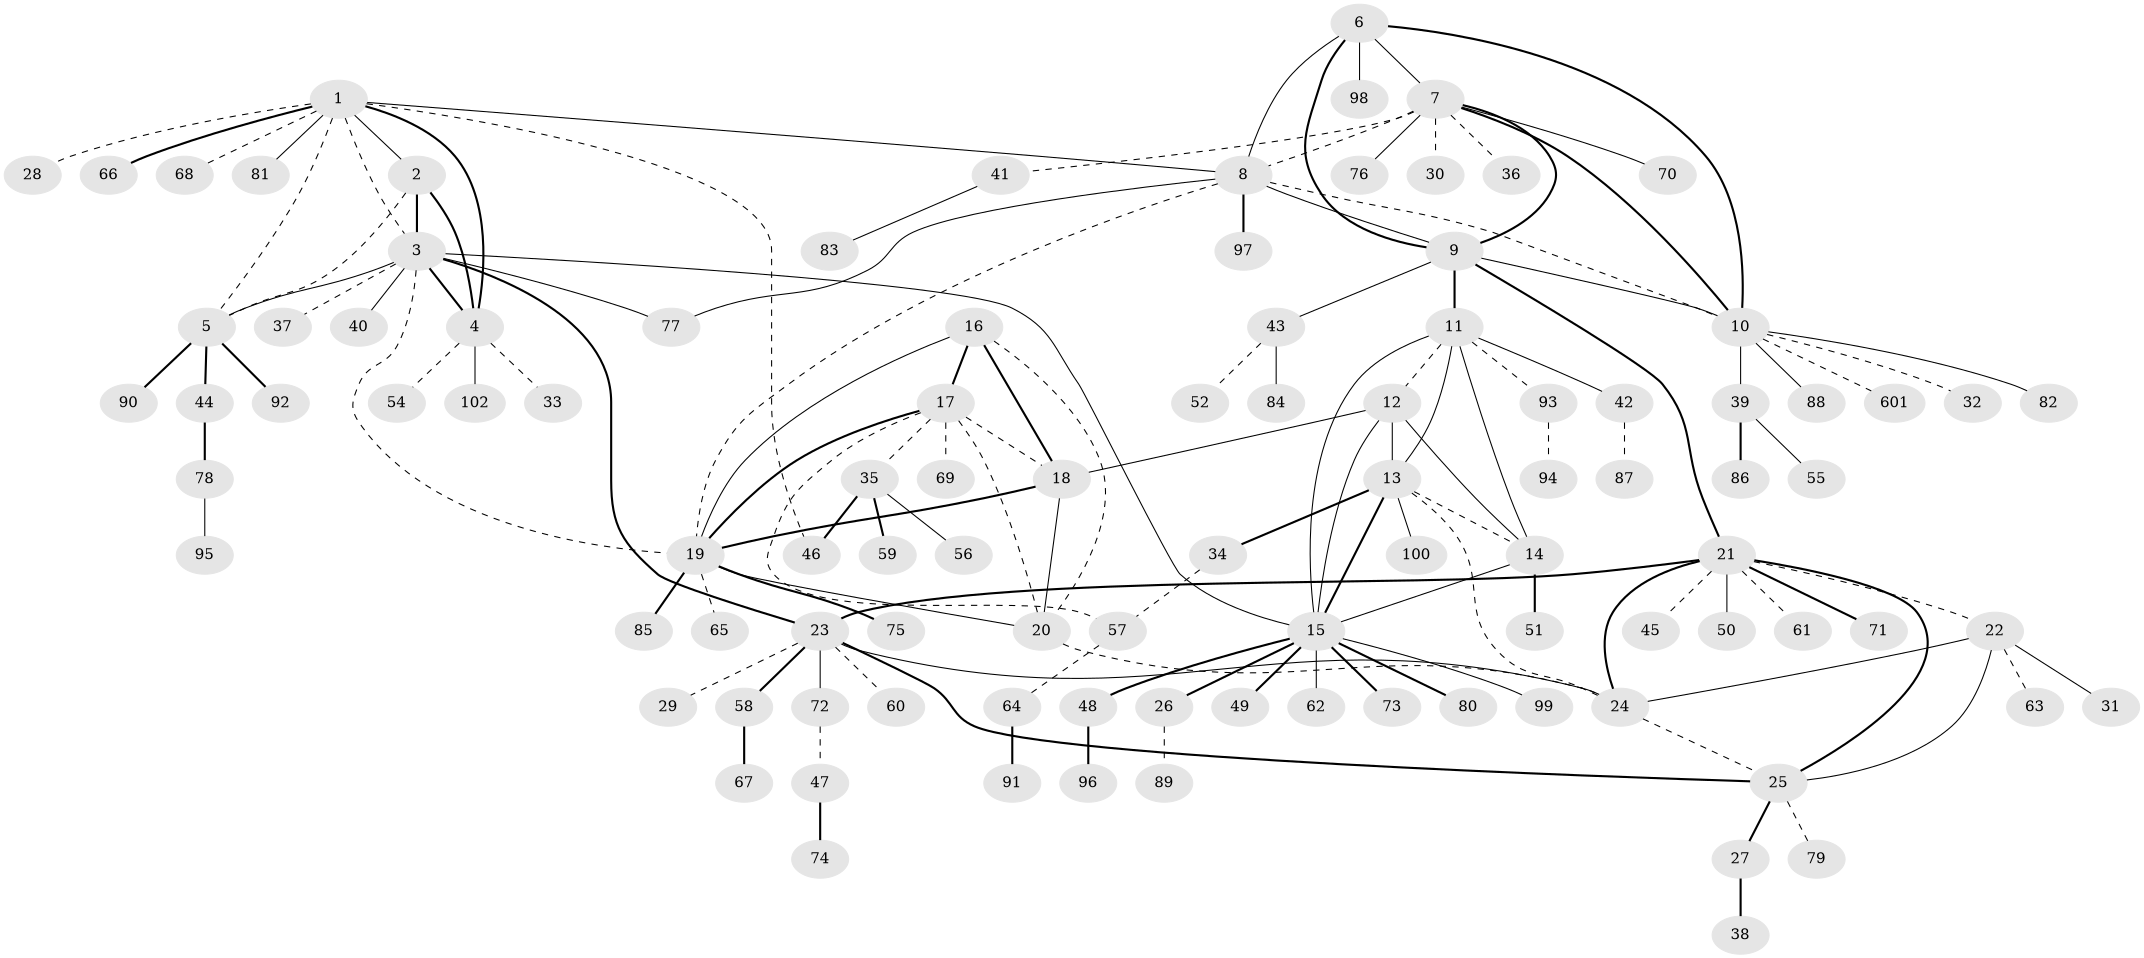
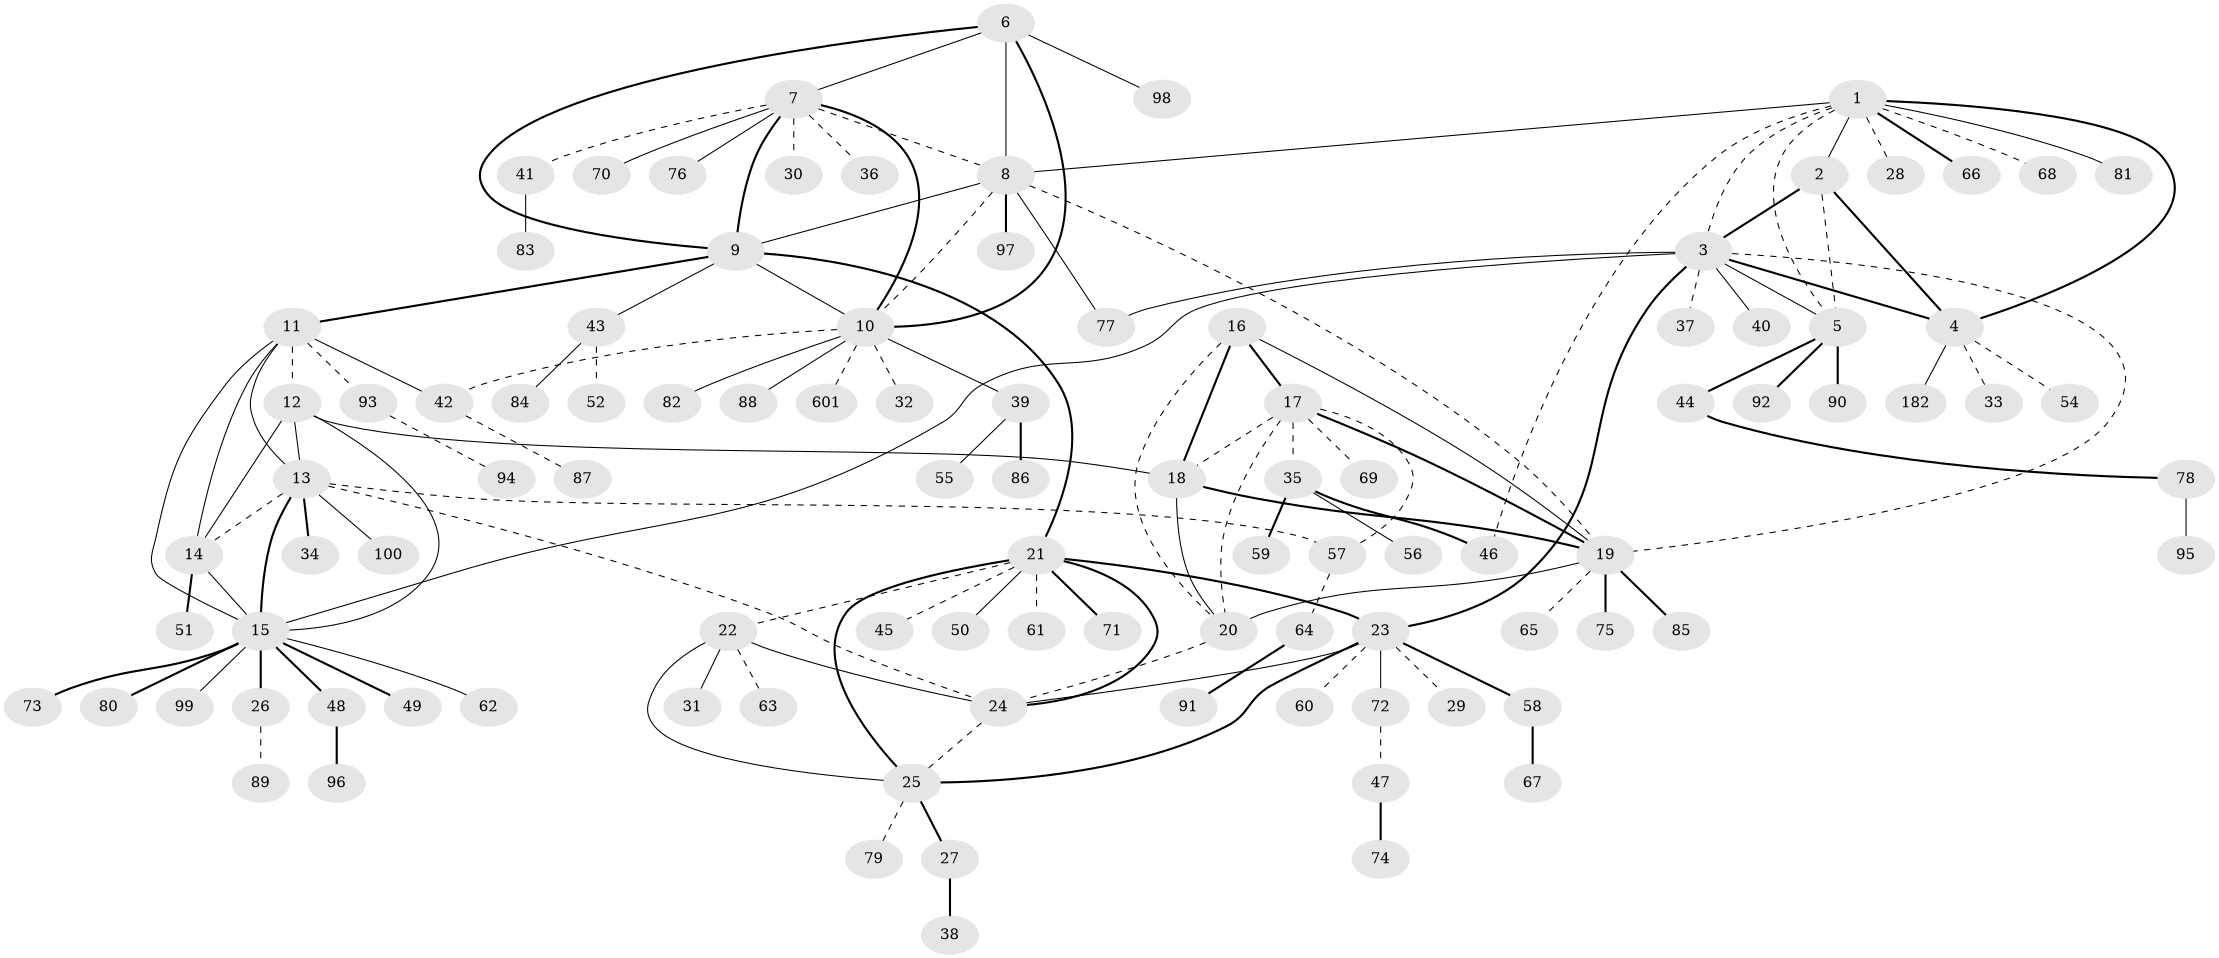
none -> (650, 349)
(475, 403) -> (1916, 403)
(1168, 593) -> (824, 505)
